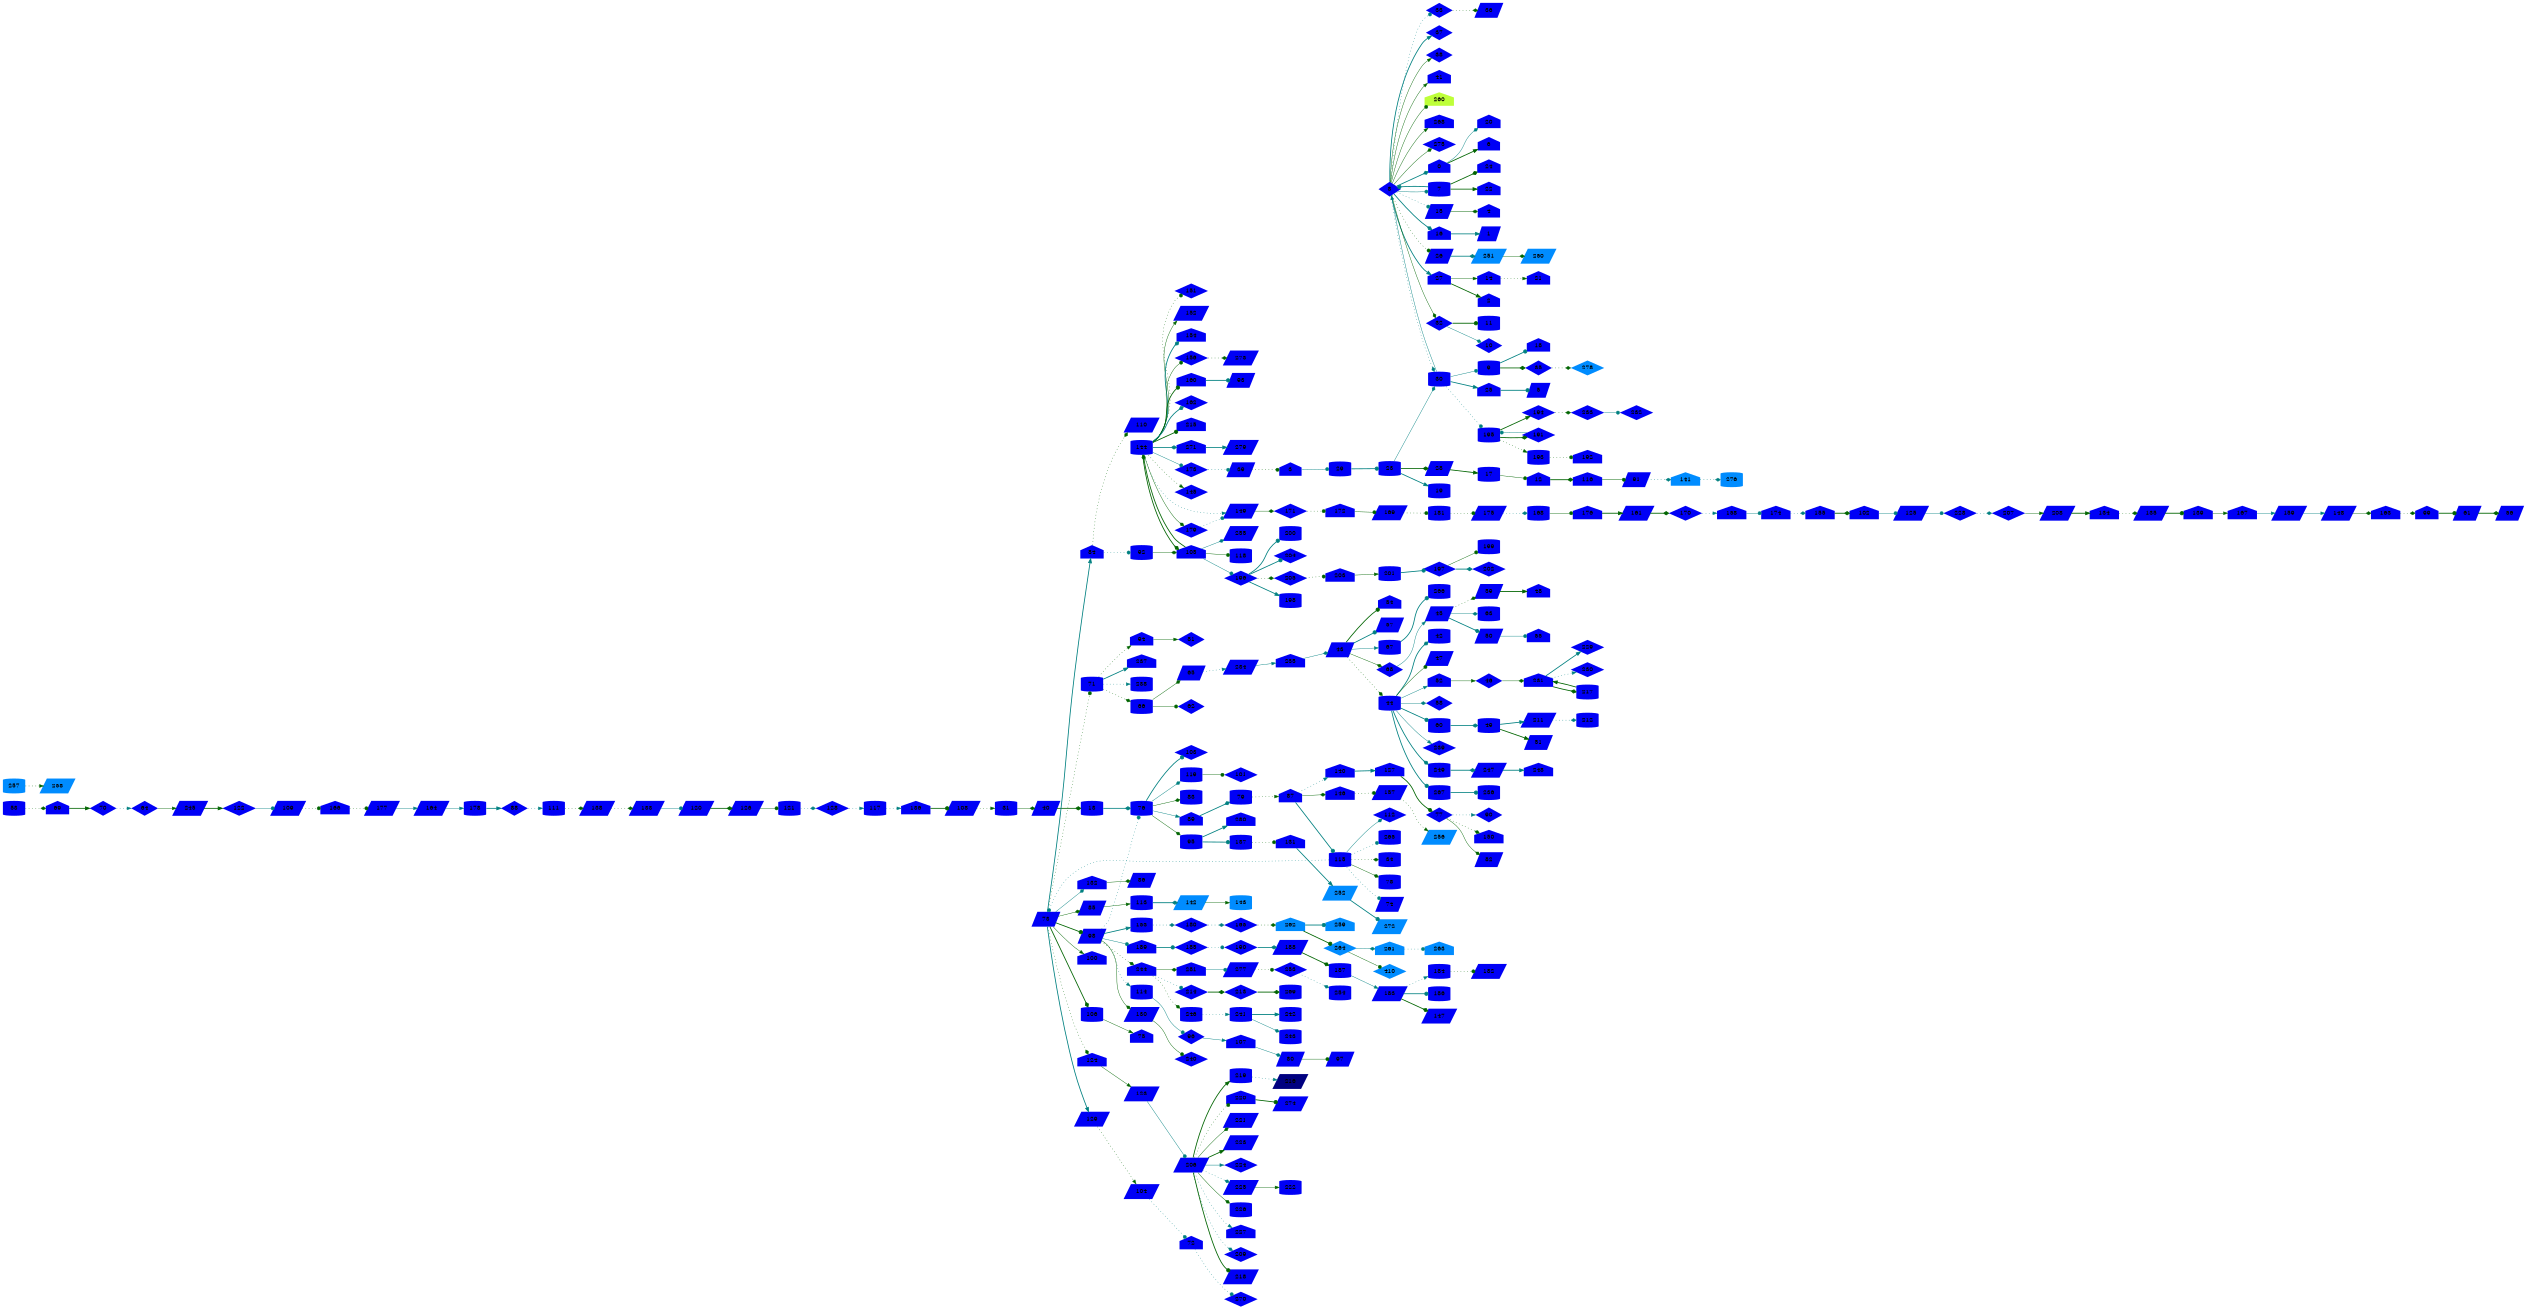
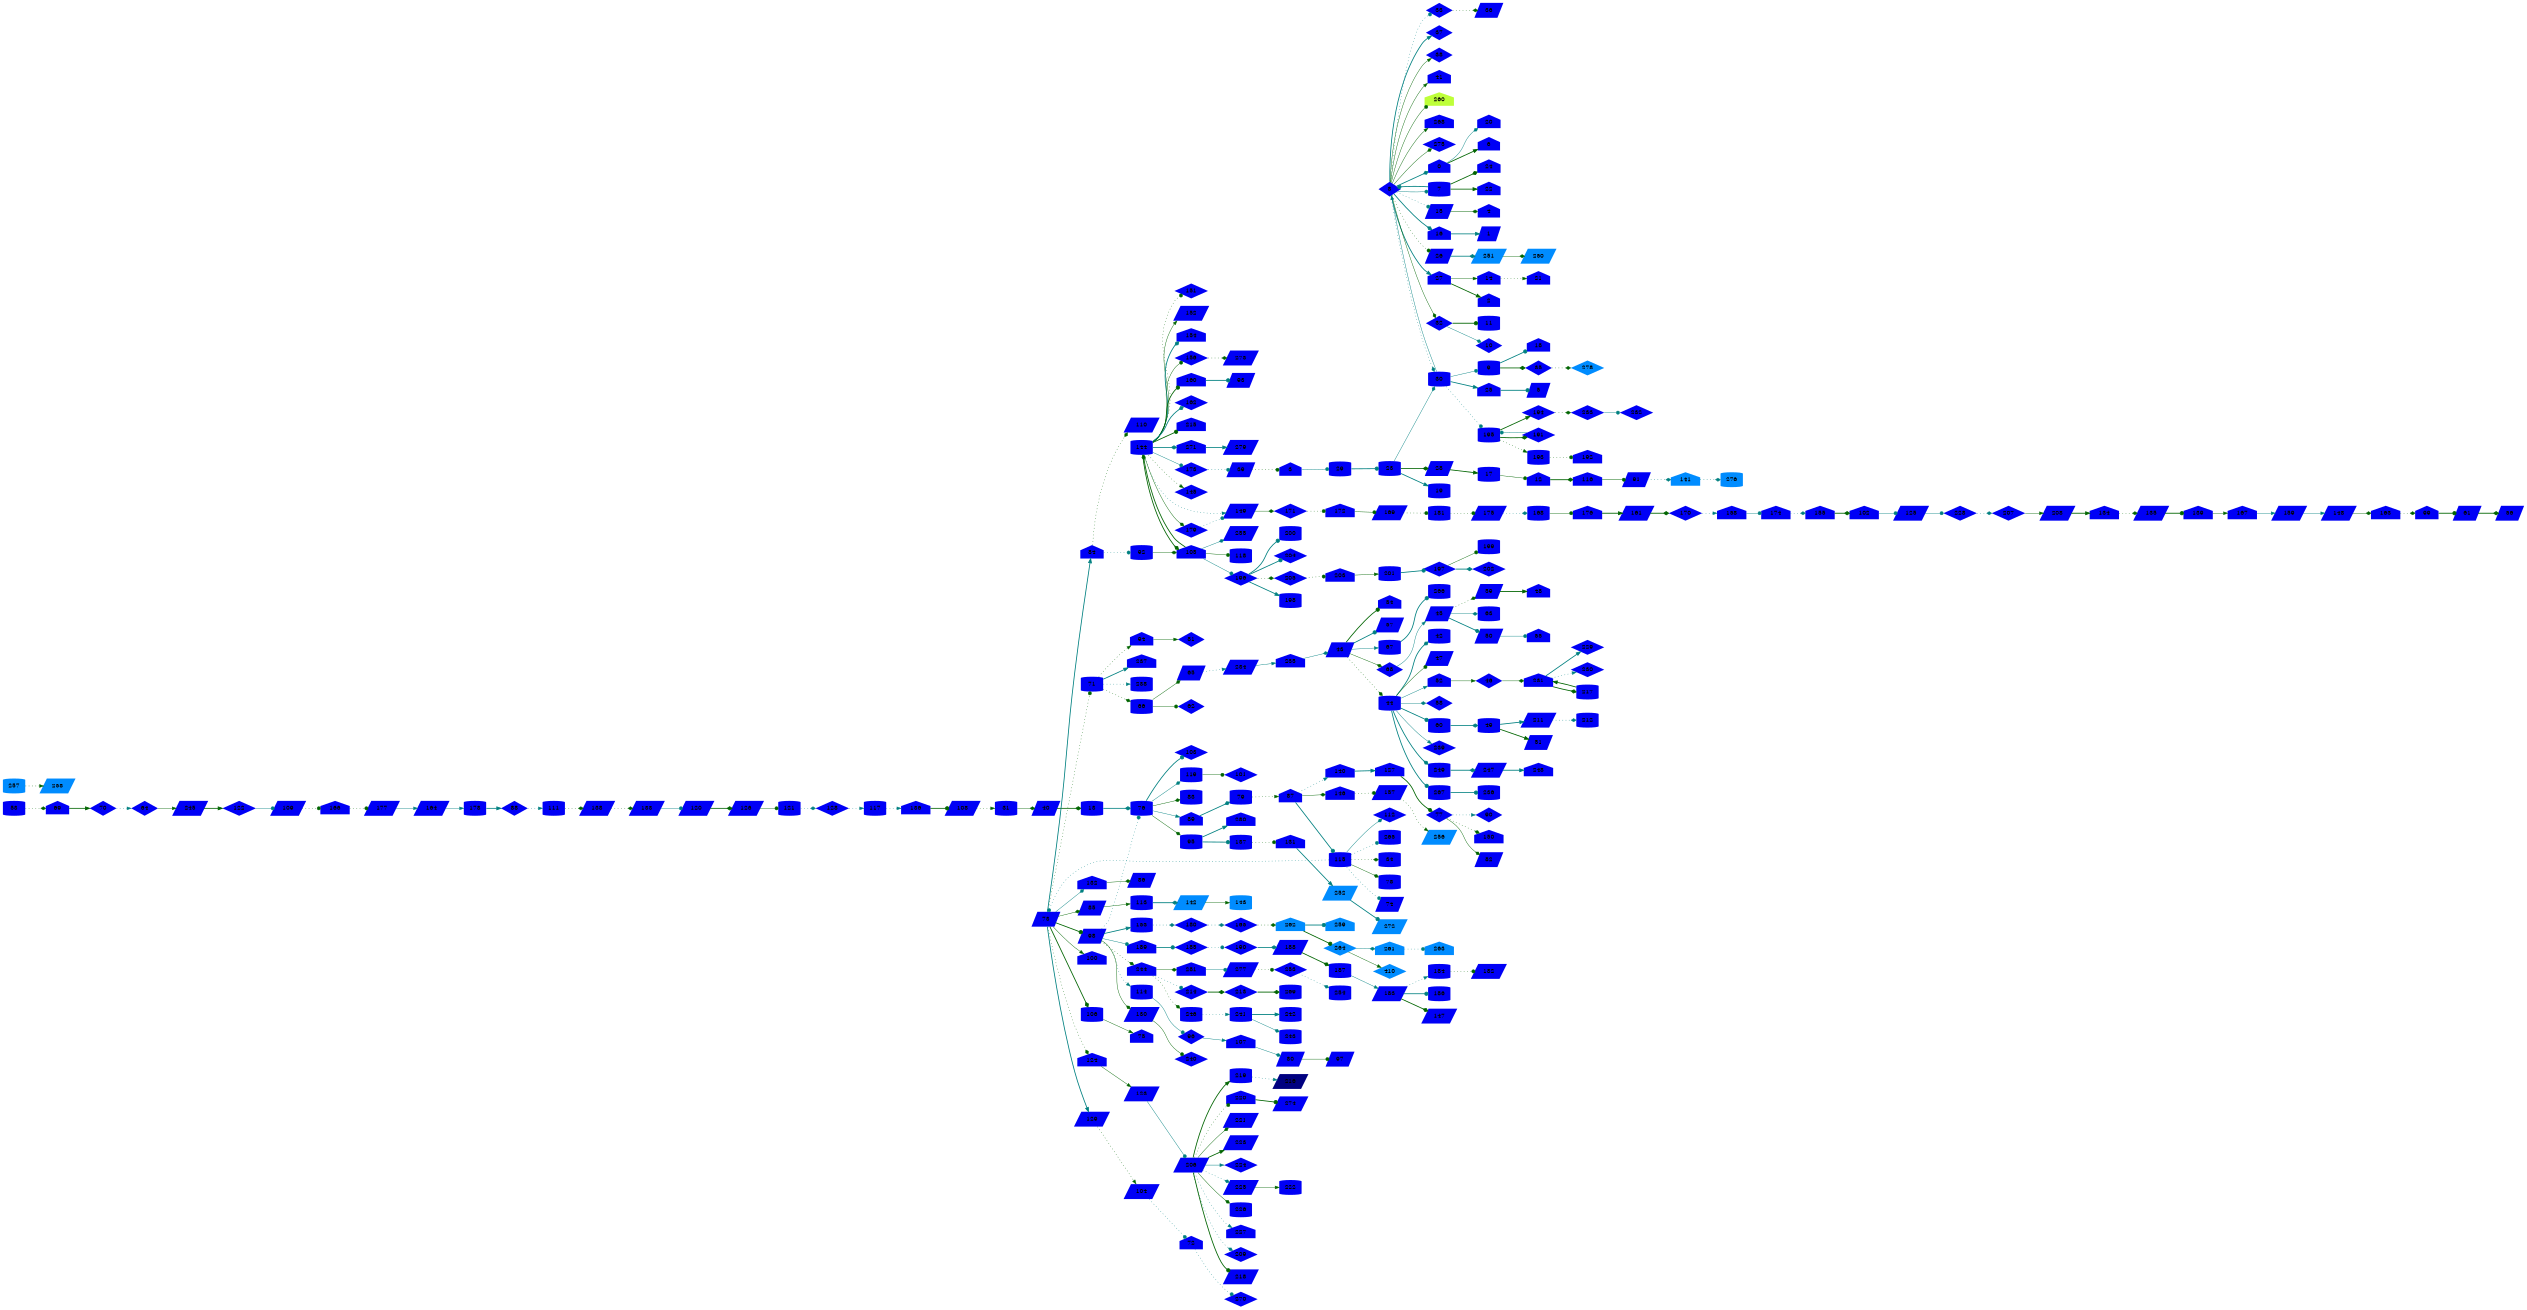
(1363, 959) -> (1363, 959)
